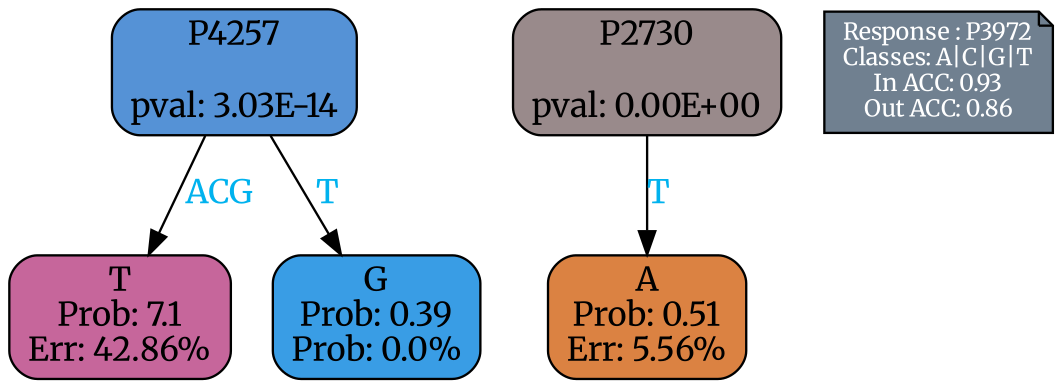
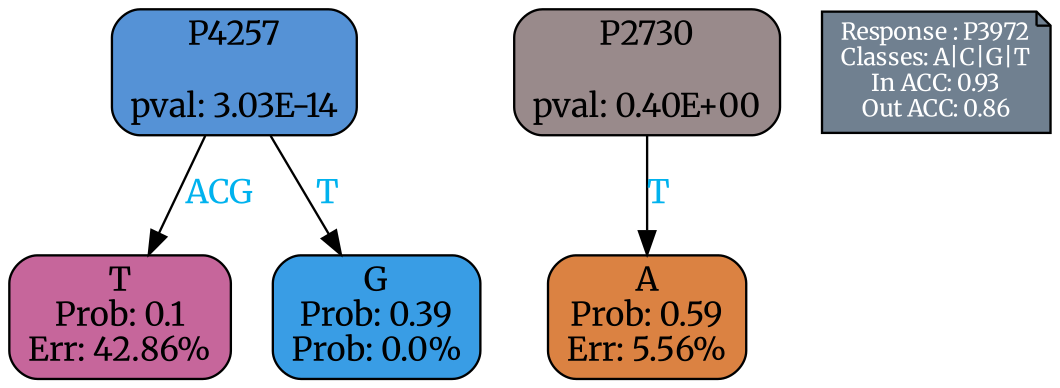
(647, 72) -> (647, 72)
(120, 317) -> (120, 317)
(647, 317) -> (647, 317)
